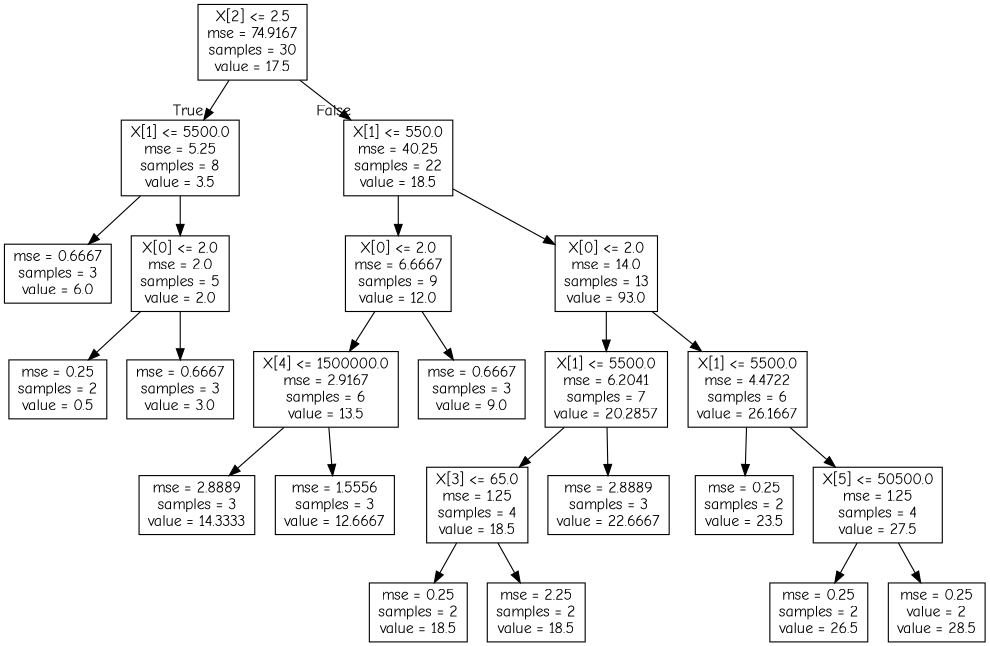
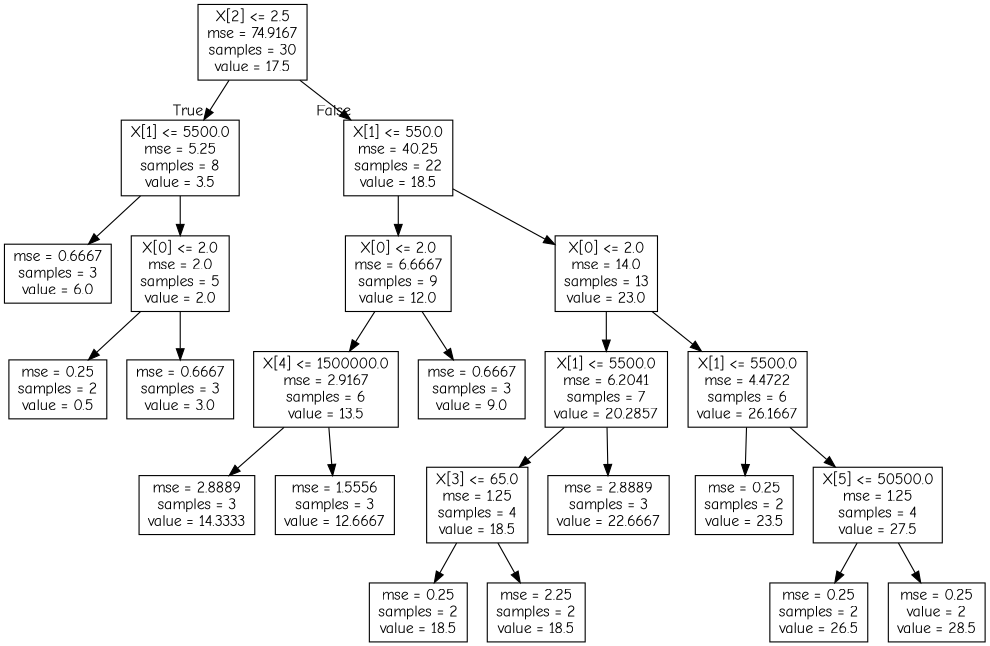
(606, 274) -> (606, 274)
